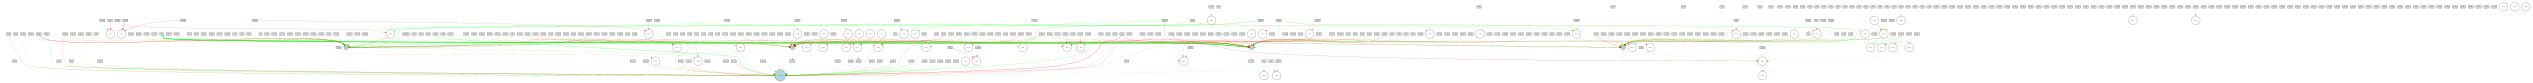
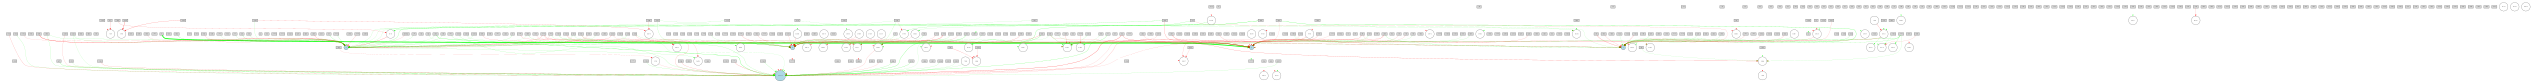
none -> (458, 34)
